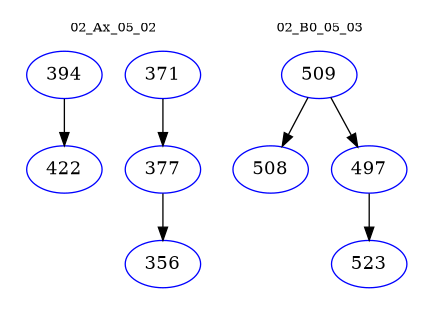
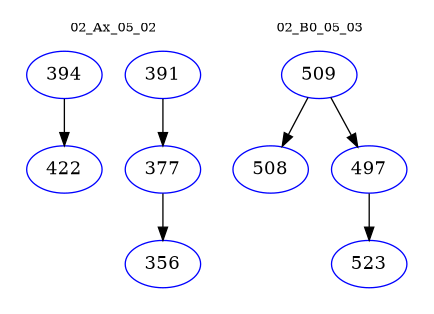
(163, 75) -> (163, 75)
